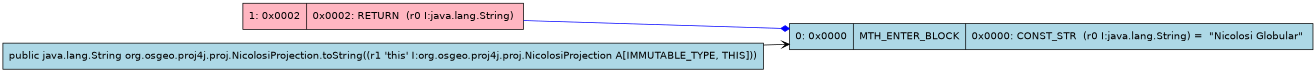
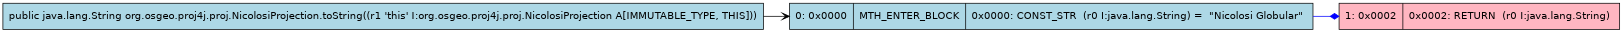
(652, 24) -> (1322, 16)
